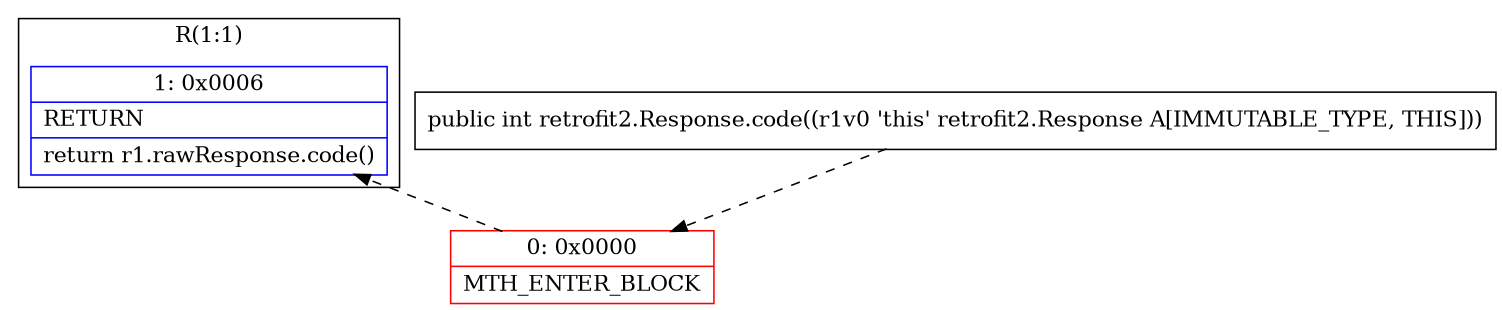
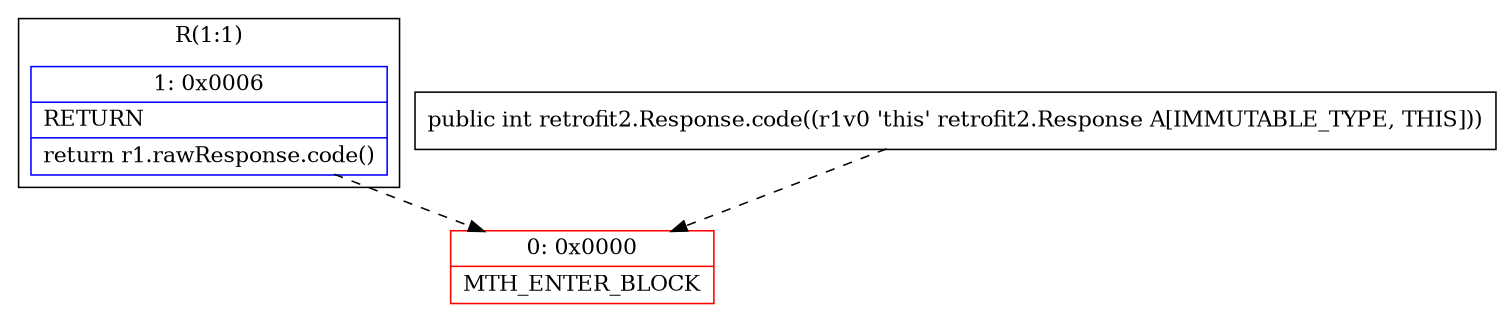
(436, 205) -> (402, 200)
